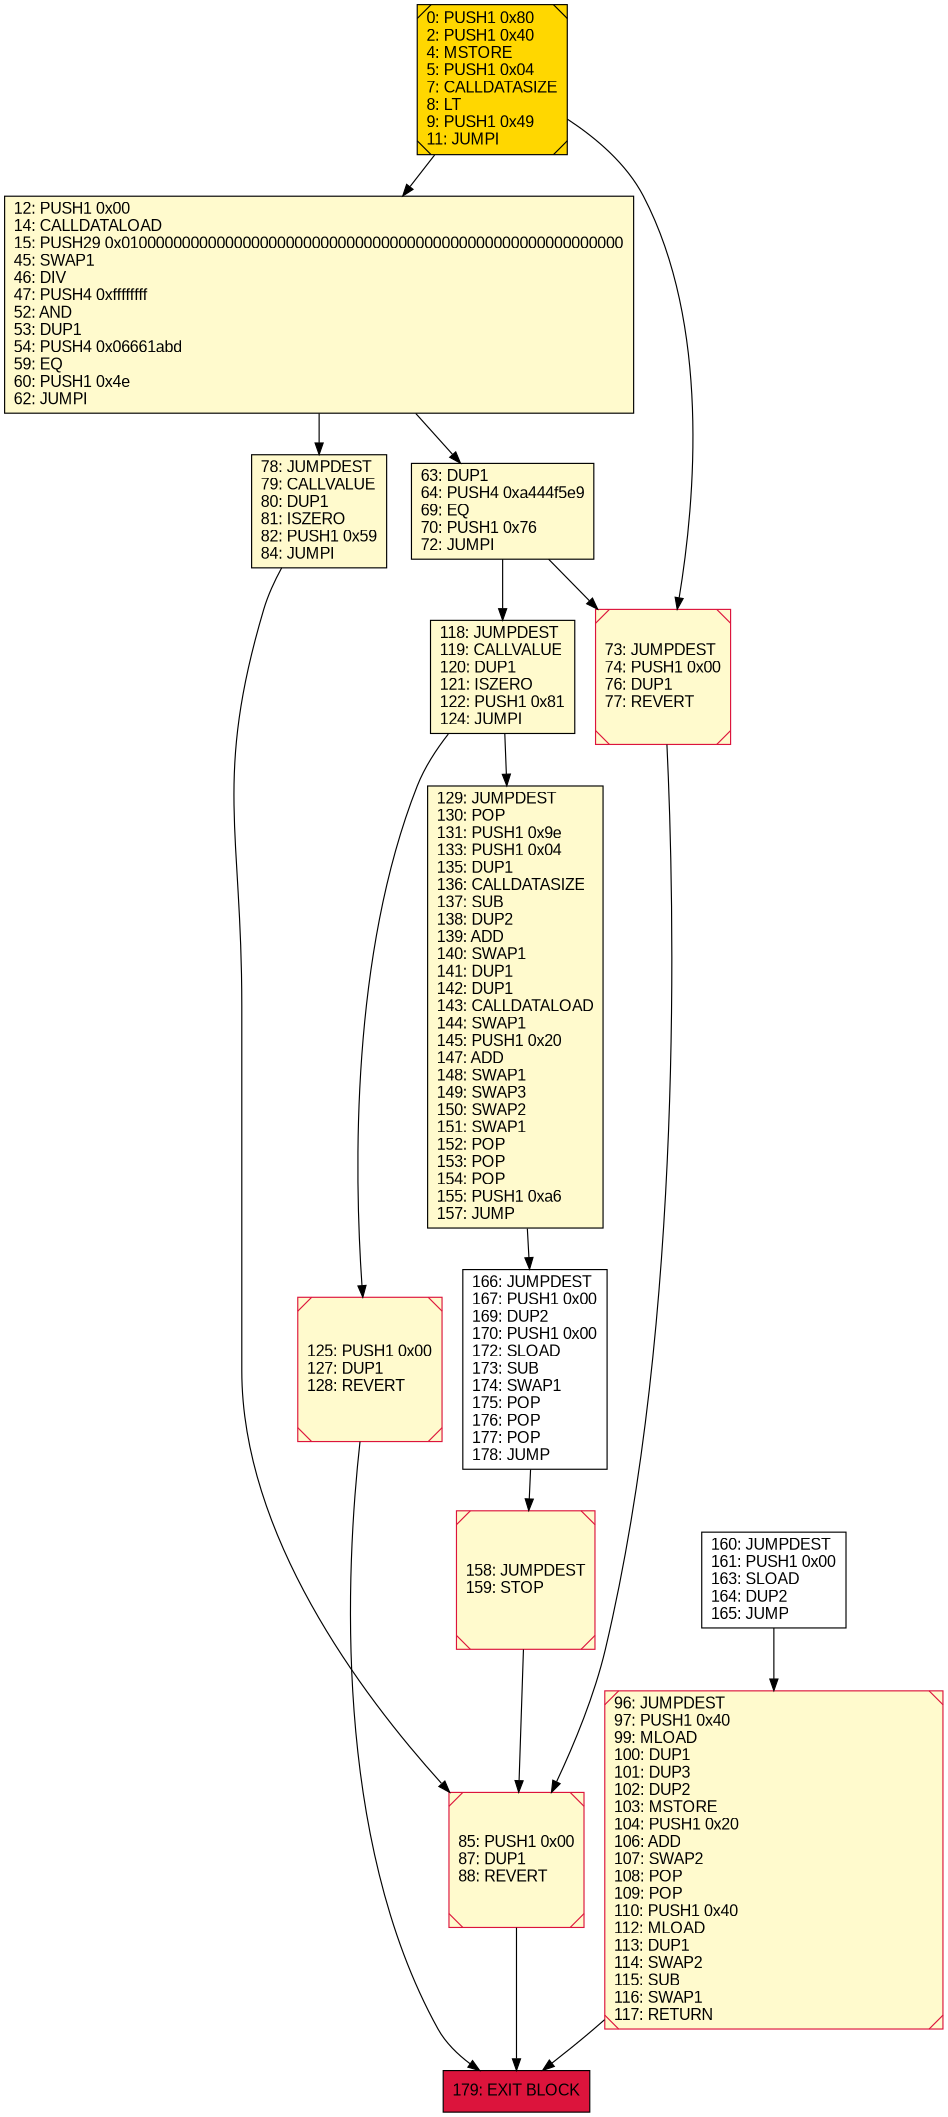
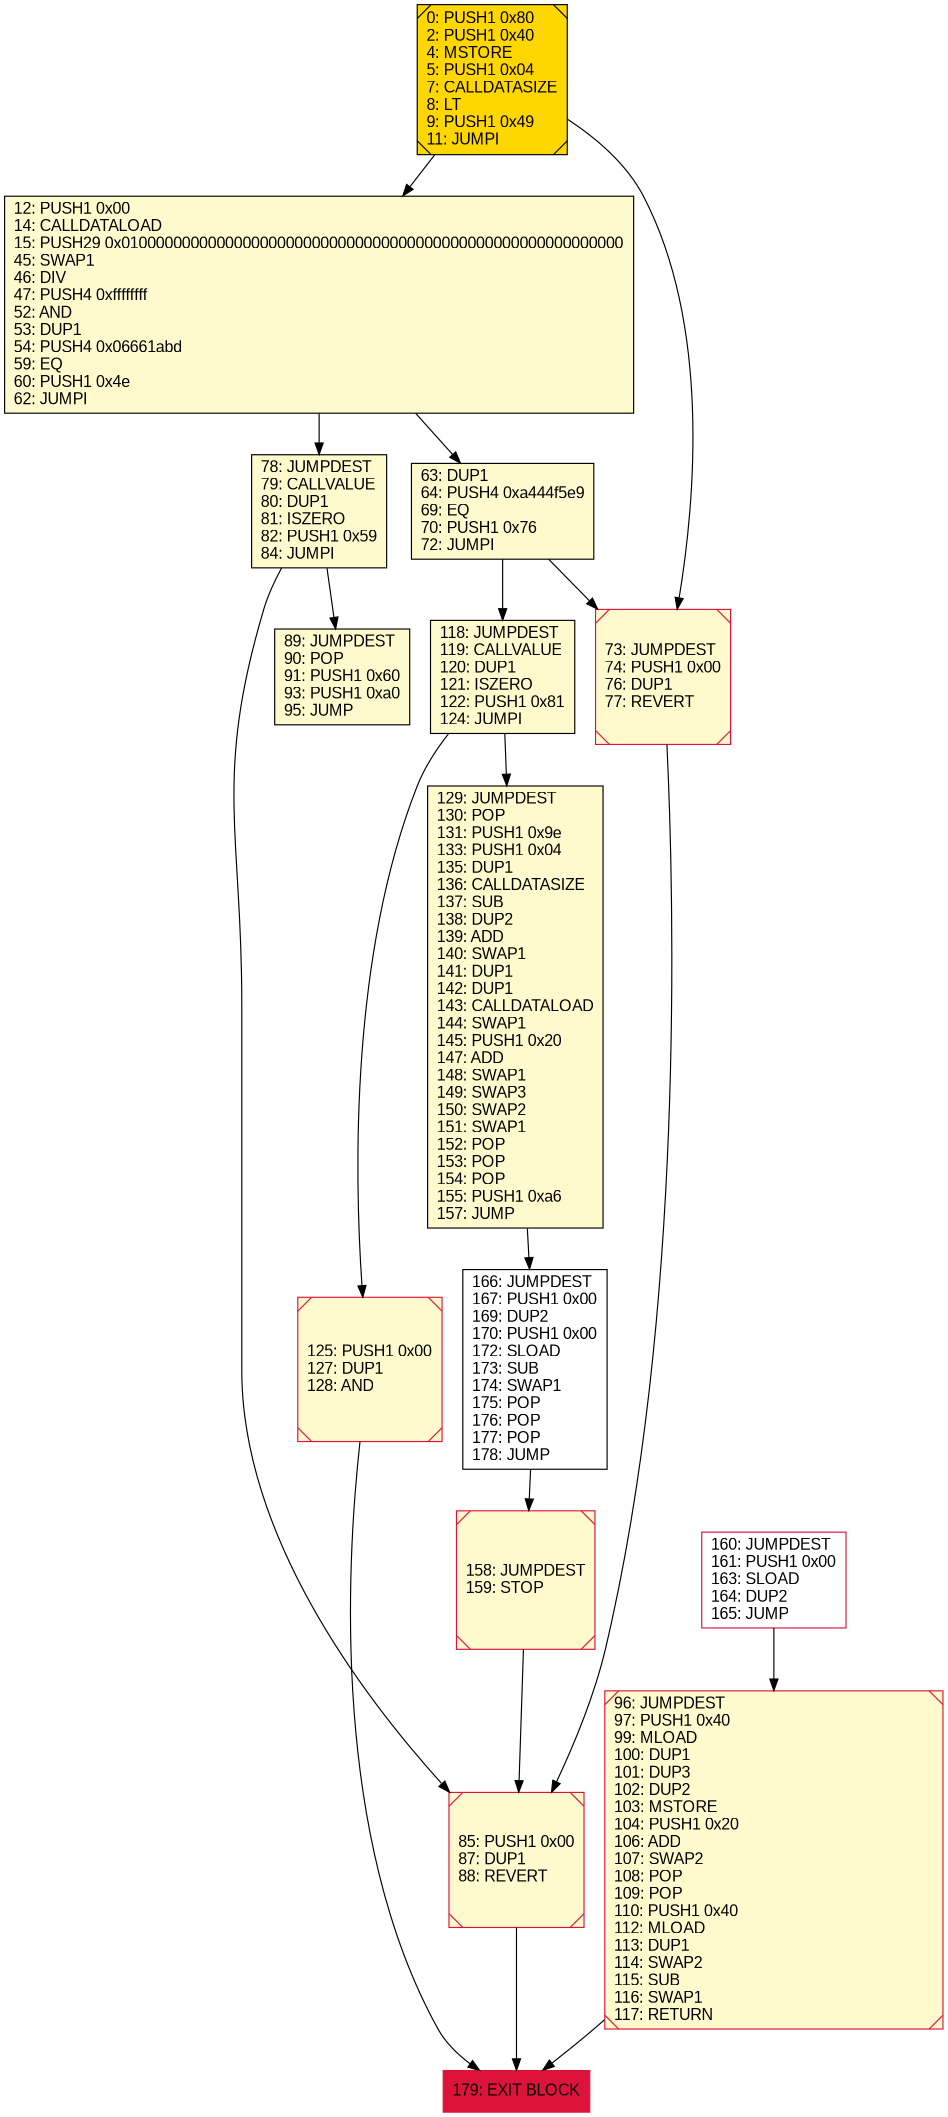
none -> (342, 677)
(370, 1369) -> (370, 1369)
(774, 1580) -> (774, 1580)
(516, 2091) -> (516, 2091)
